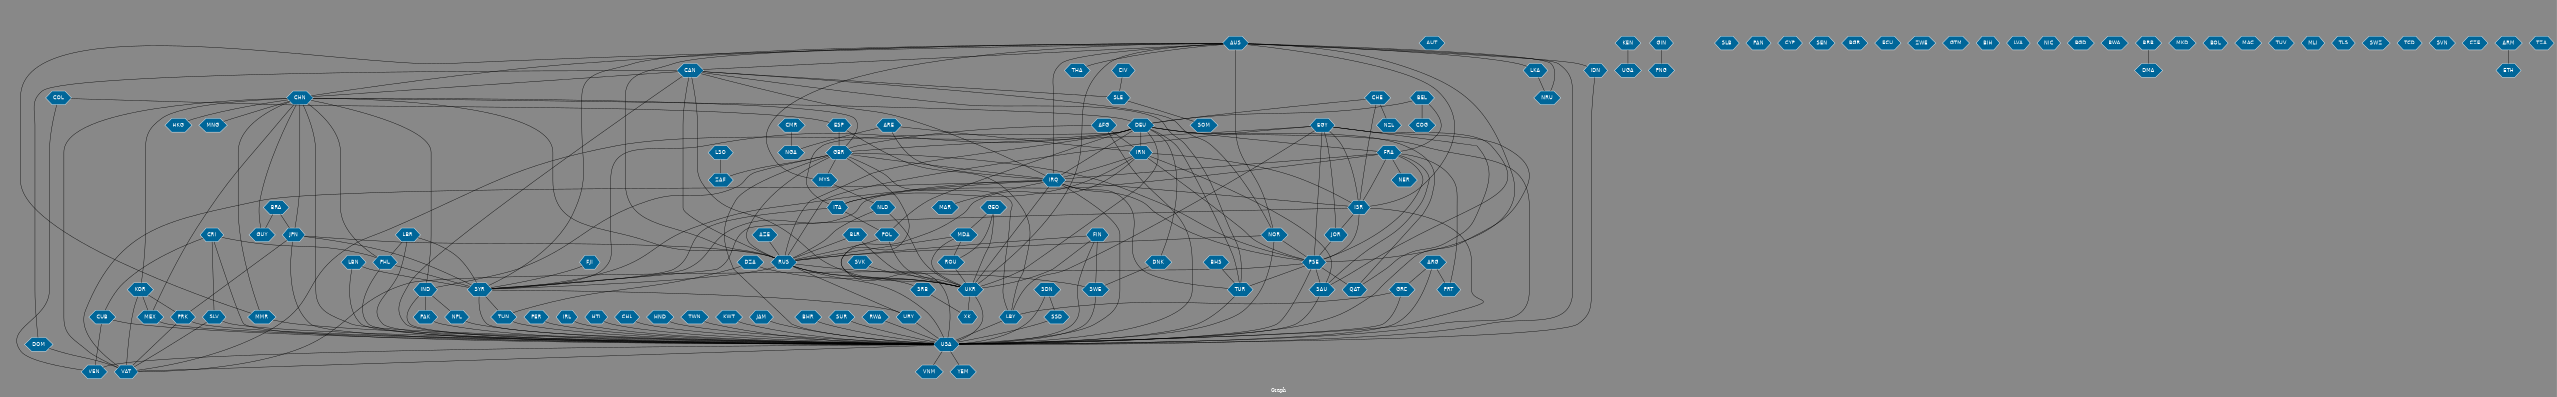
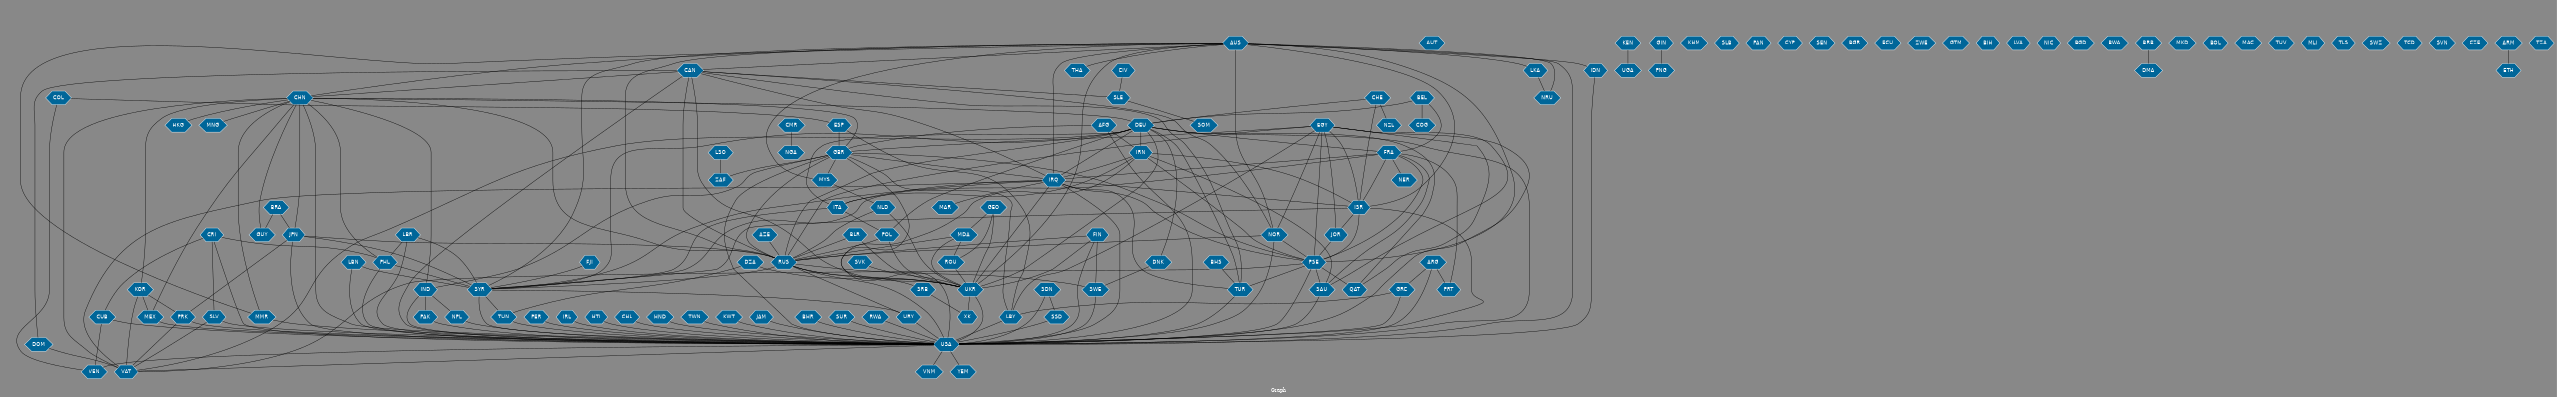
none -> (1694, 43)
(889, 125) -> none
none -> (1298, 183)
